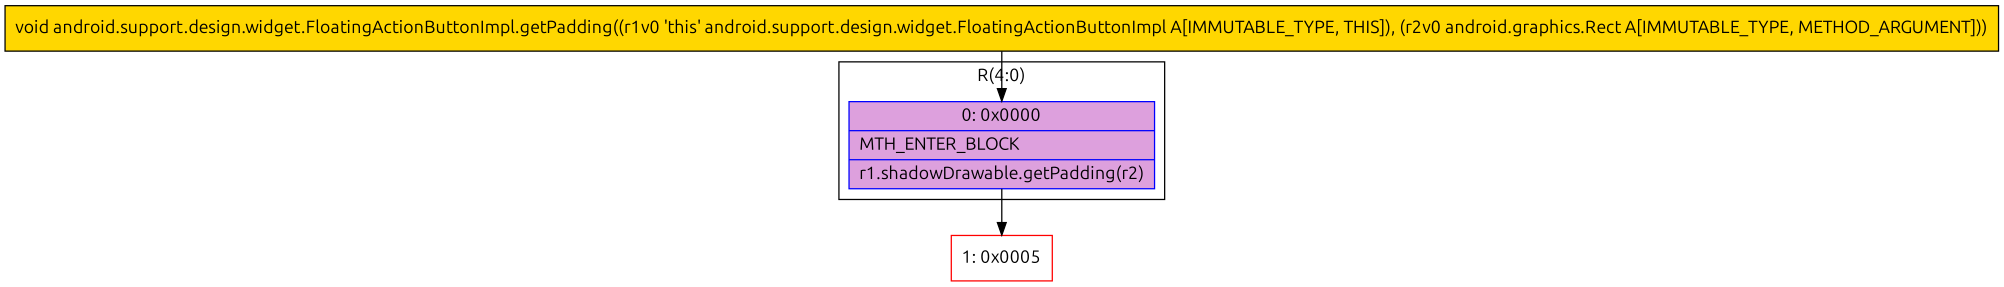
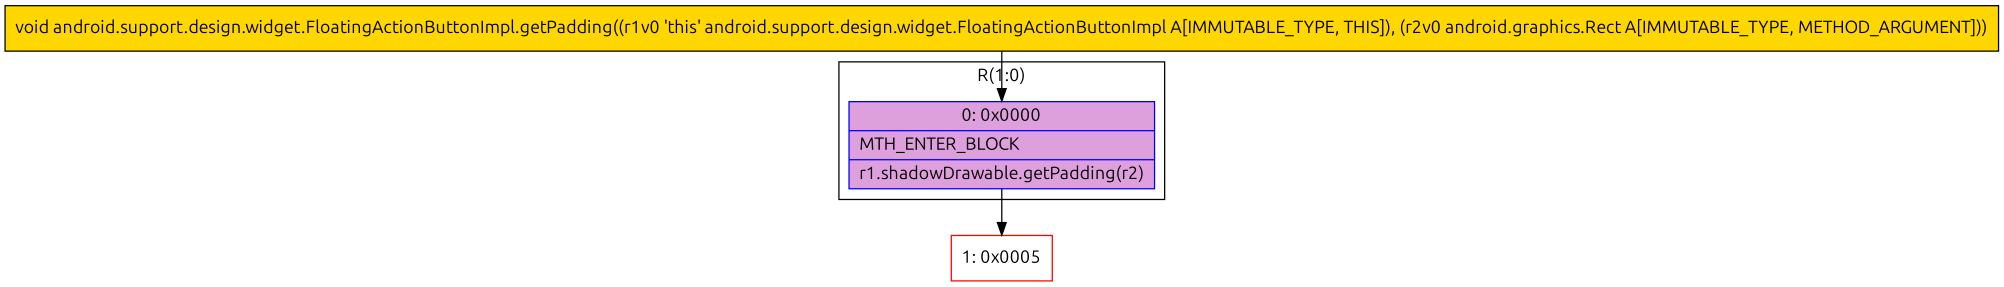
(1002, 76) -> (1002, 76)
